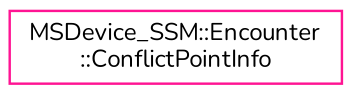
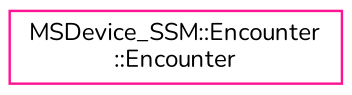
(176, 47) -> (176, 47)
